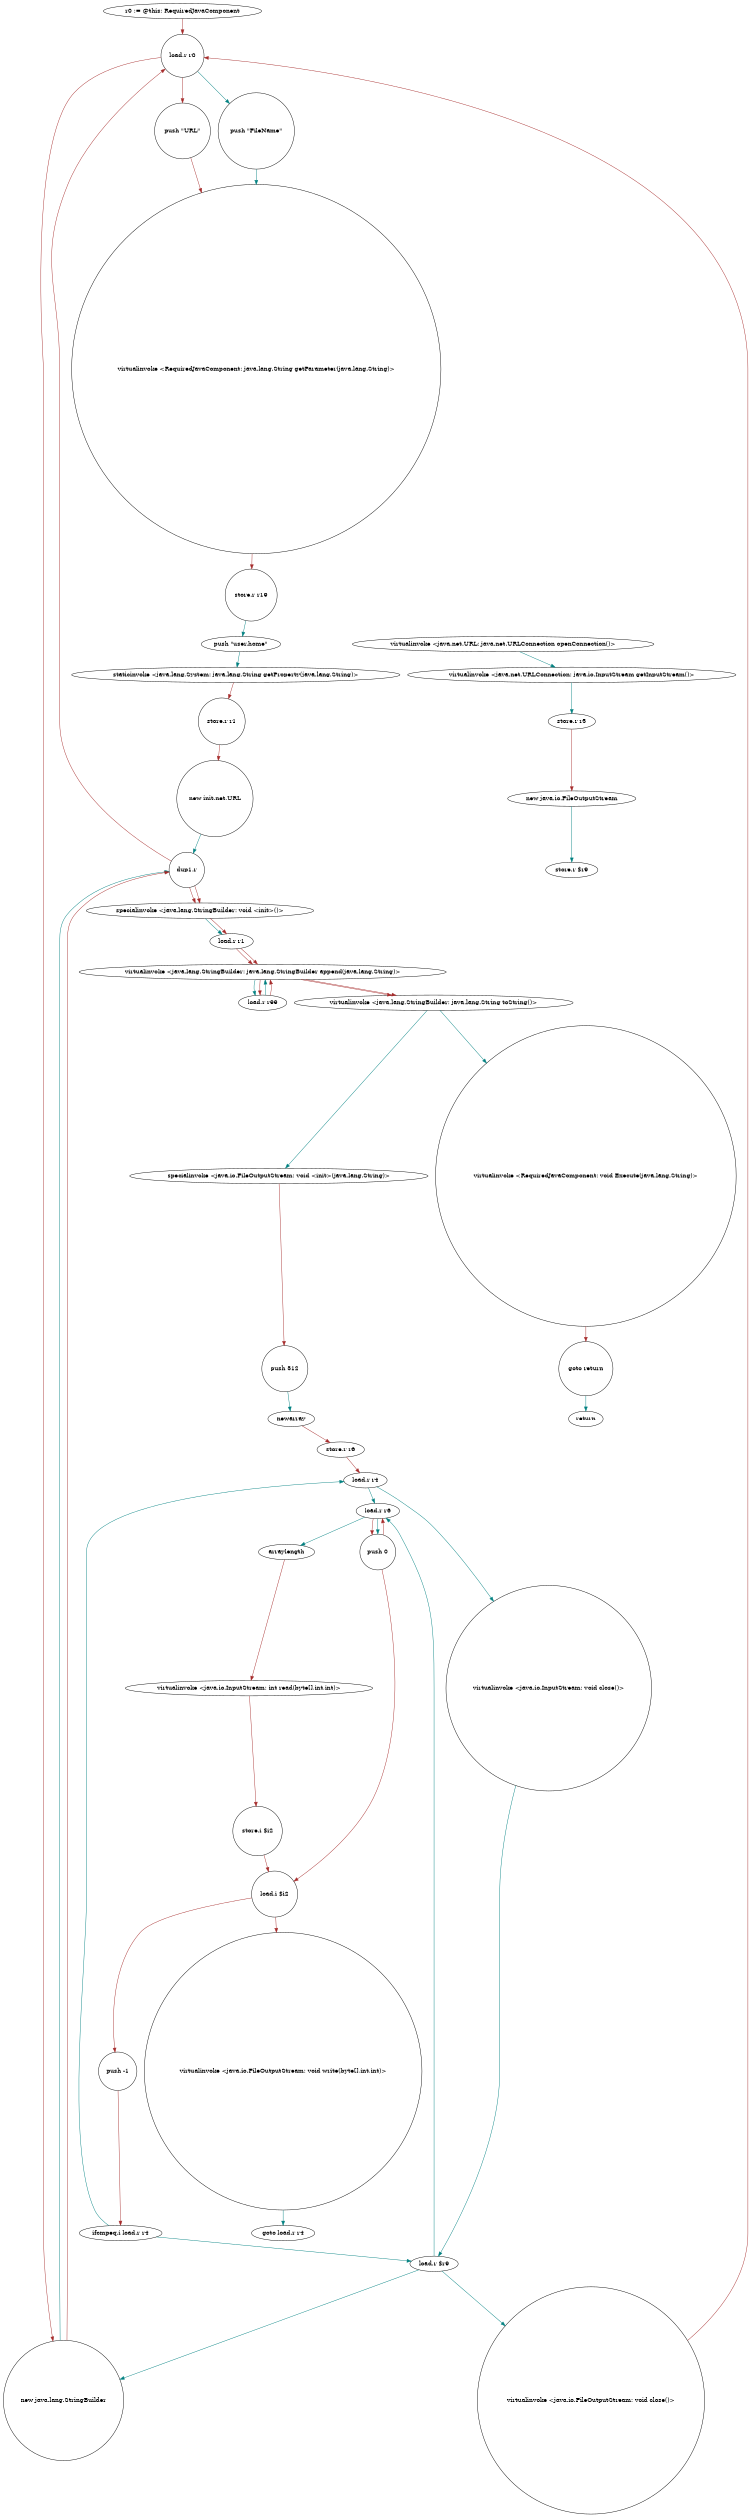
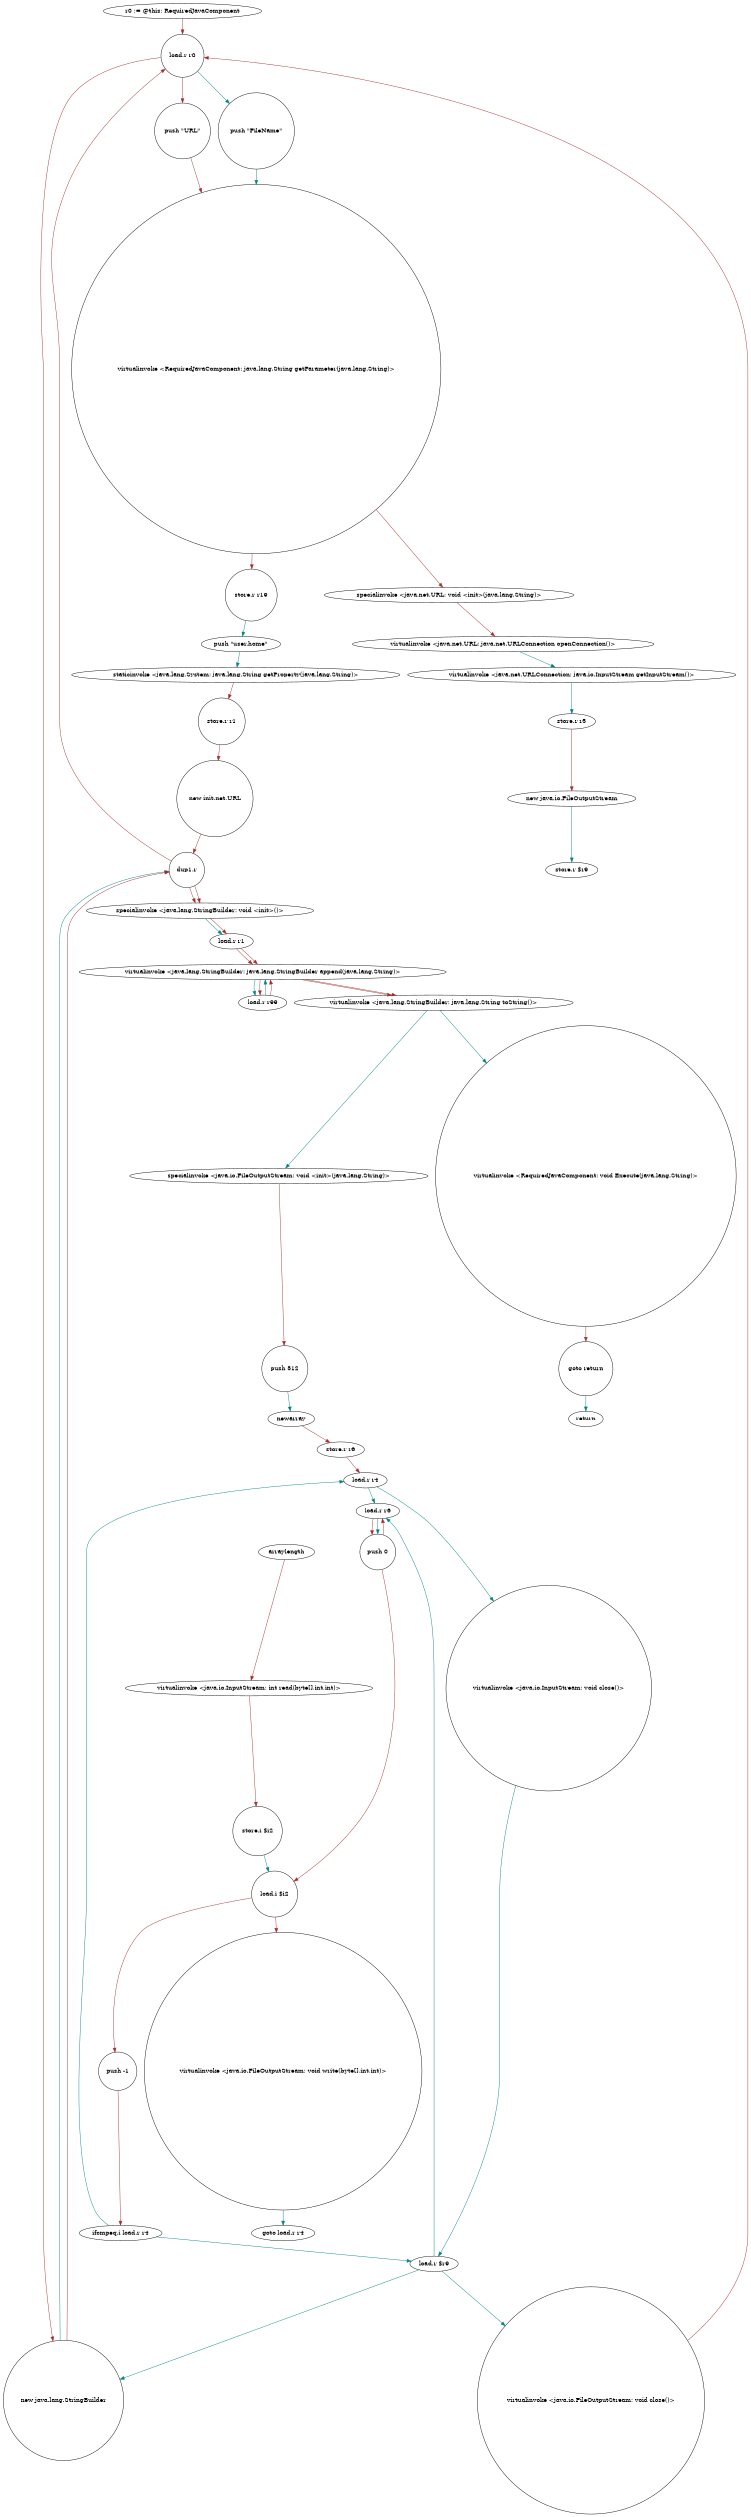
none -> (449, 595)
(198, 842) -> (198, 842)
(335, 1530) -> none
(266, 1861) -> (266, 1861)
